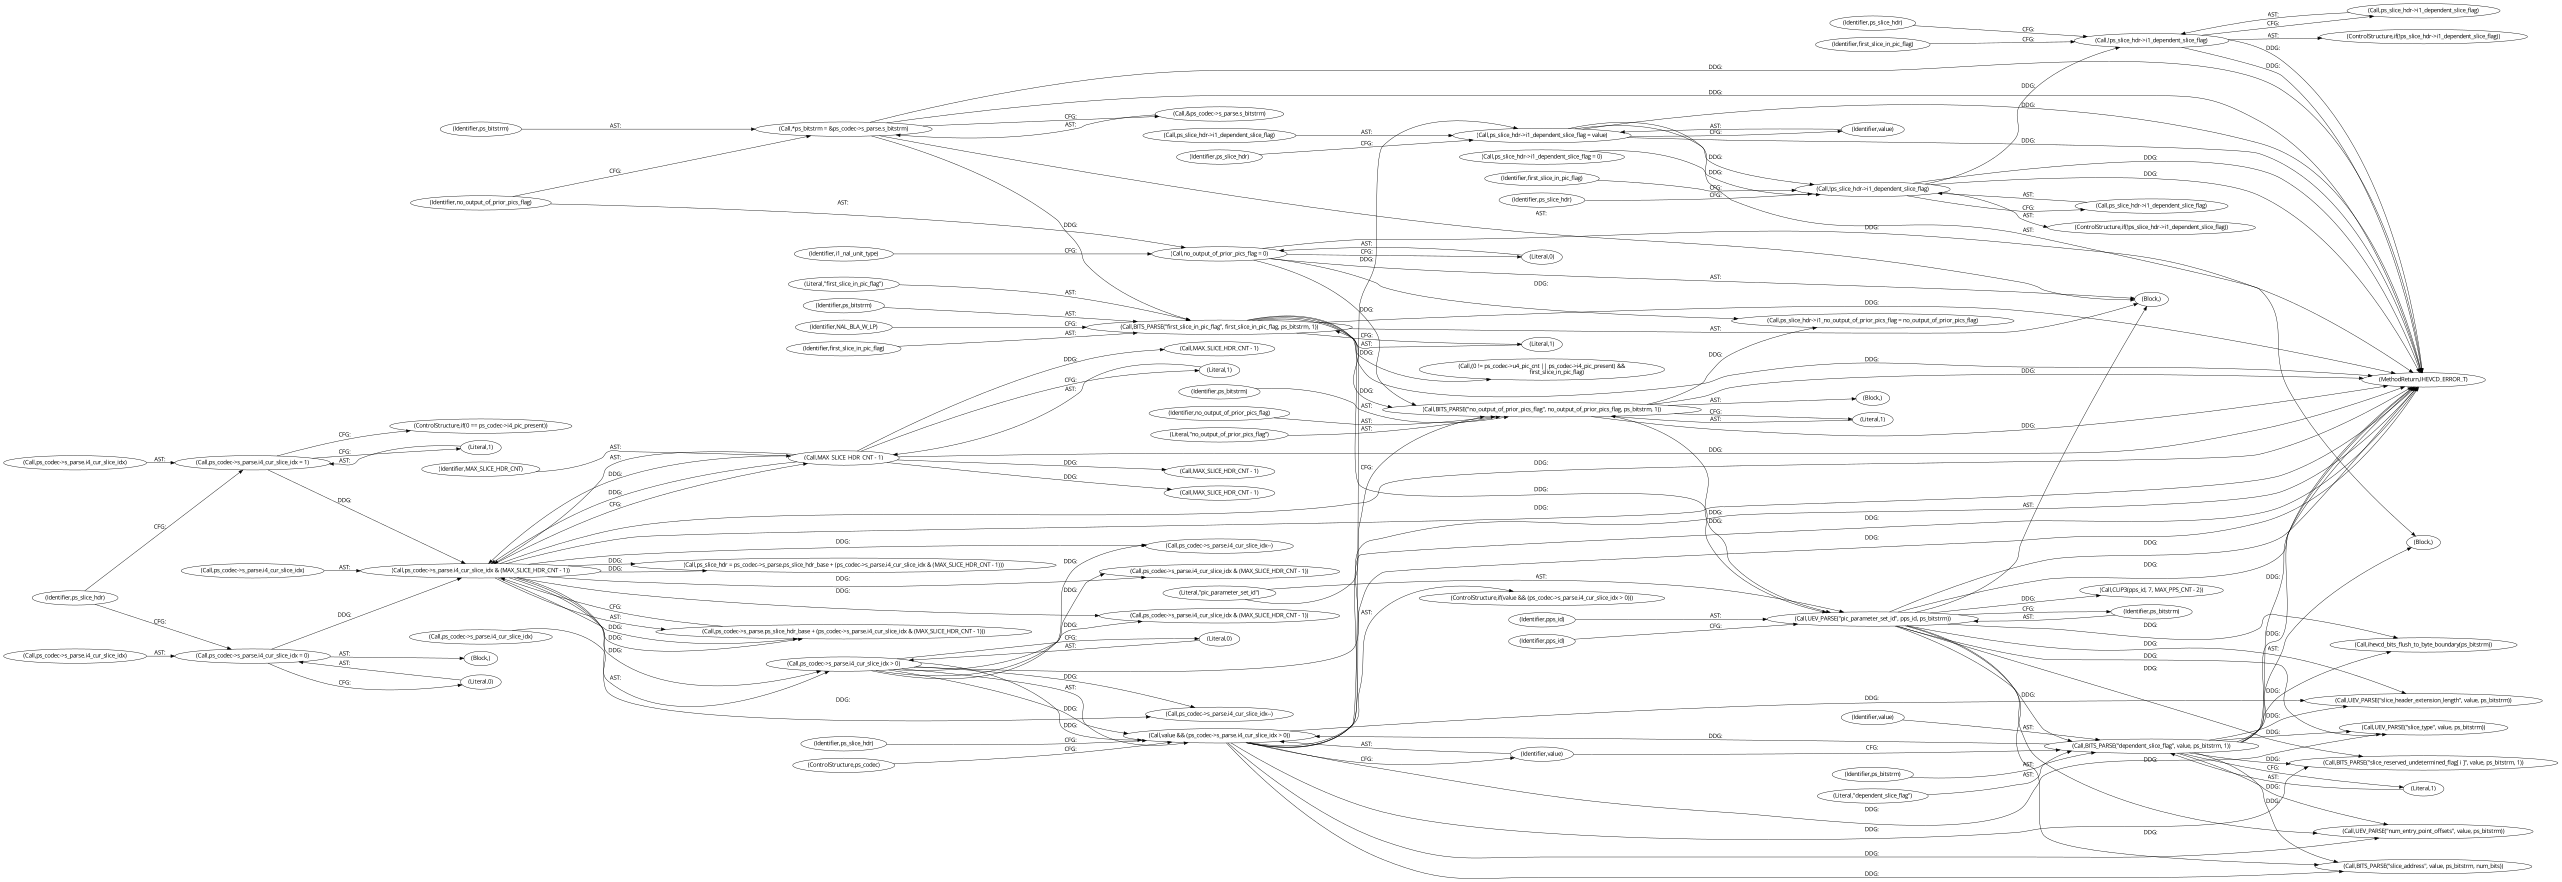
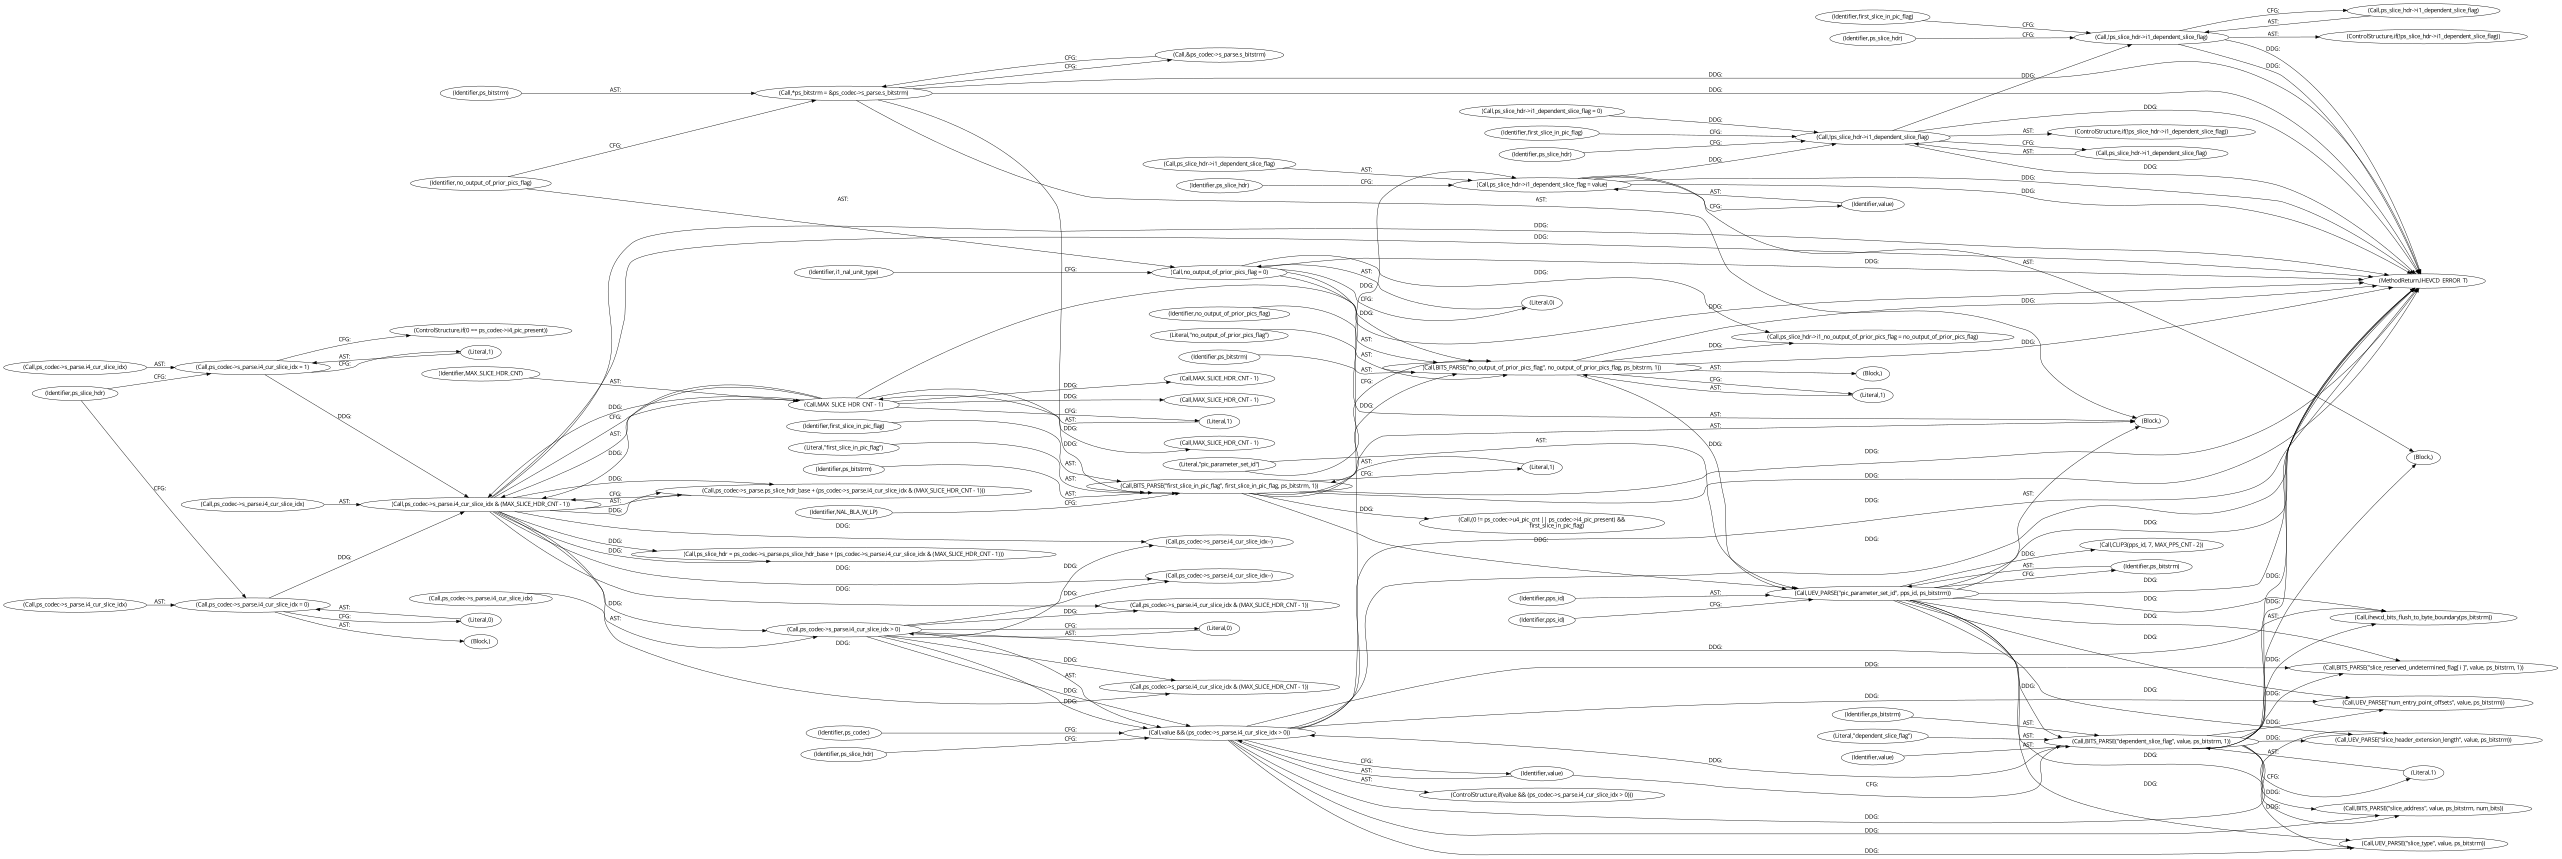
(1071, 125) -> (1071, 58)
(1631, 524) -> (1653, 651)
(844, 765) -> (844, 733)
